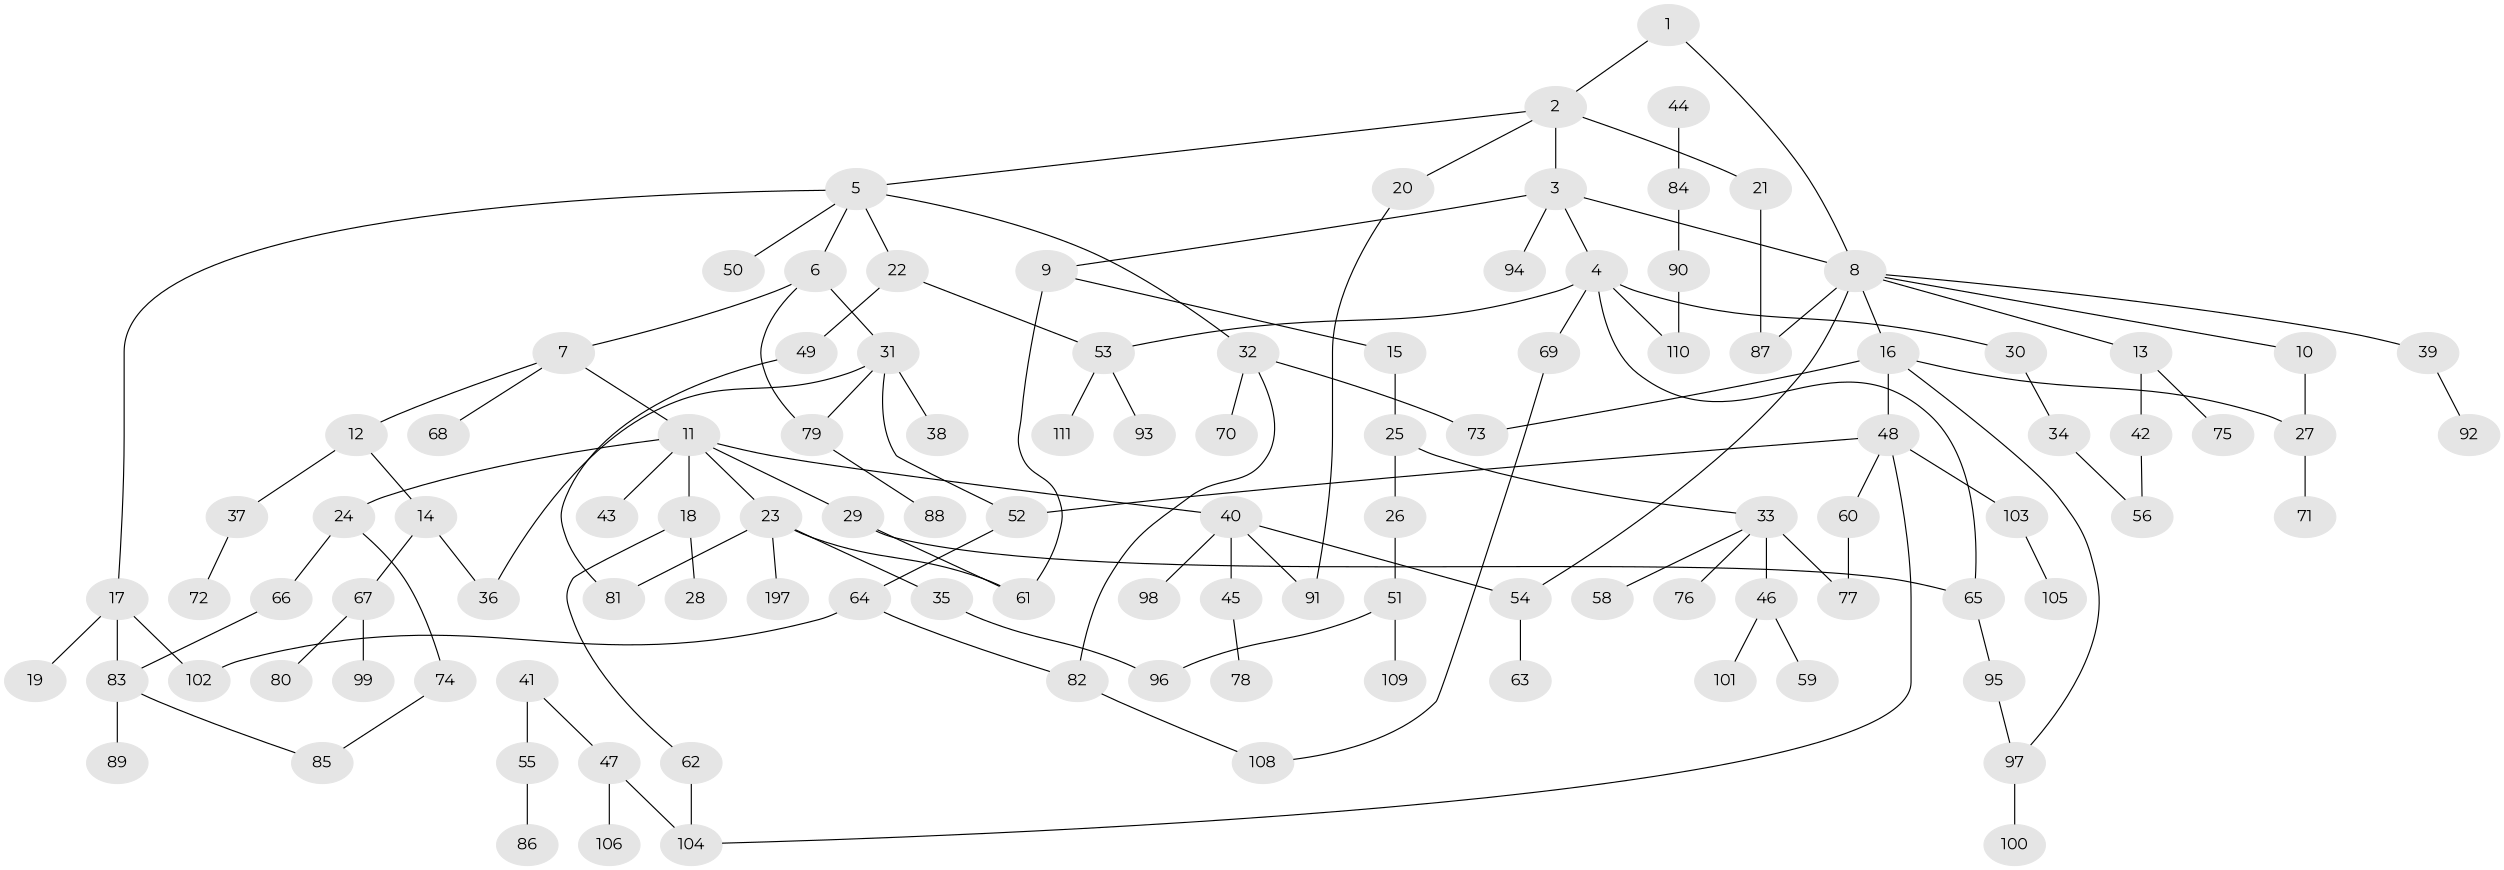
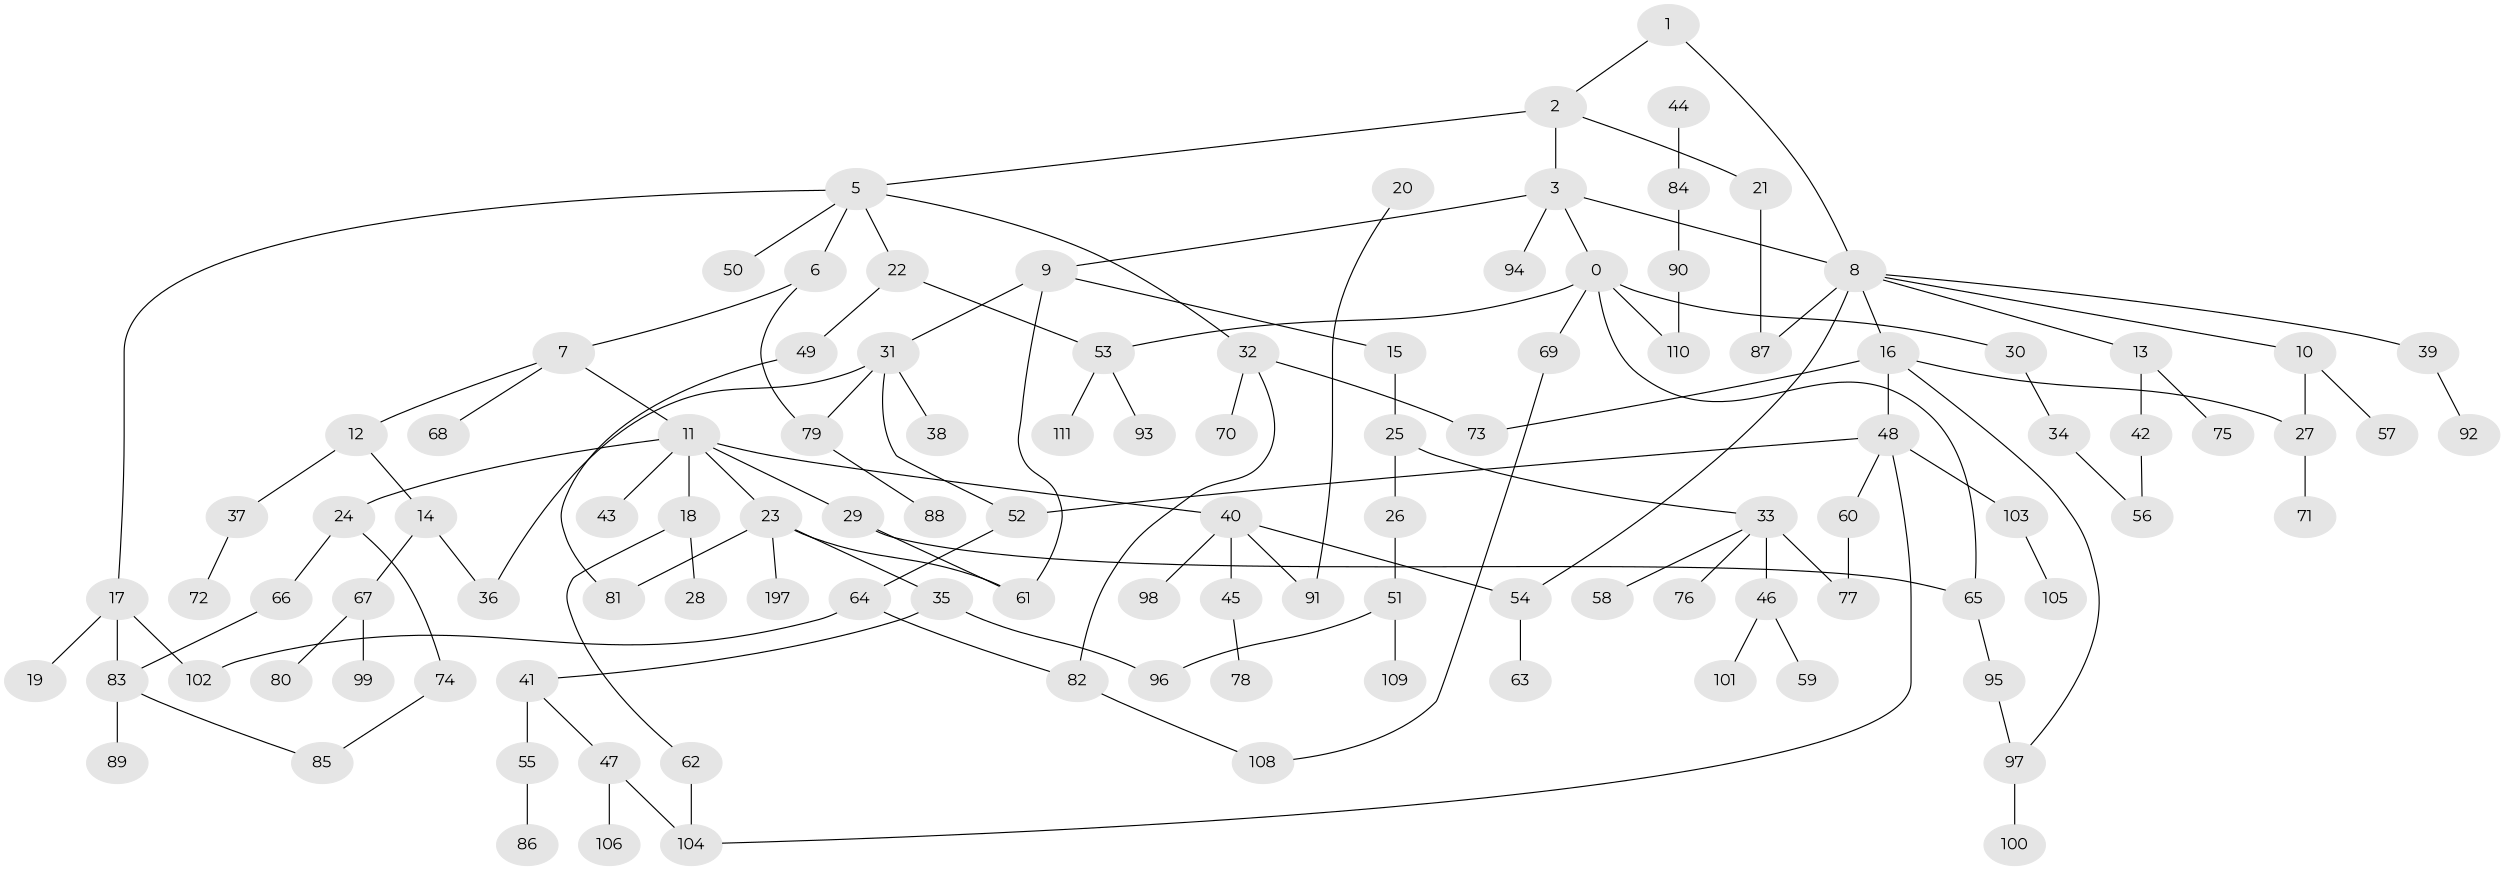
(1480, 148) -> none
(1597, 271) -> (1597, 271)
(847, 306) -> (968, 312)
none -> (2387, 435)
none -> (740, 656)
